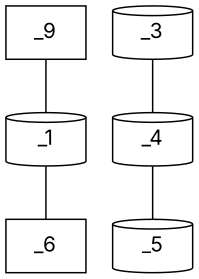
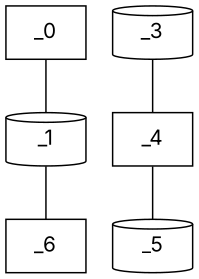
(46, 33) -> (46, 33)
(153, 139) -> (153, 139)
